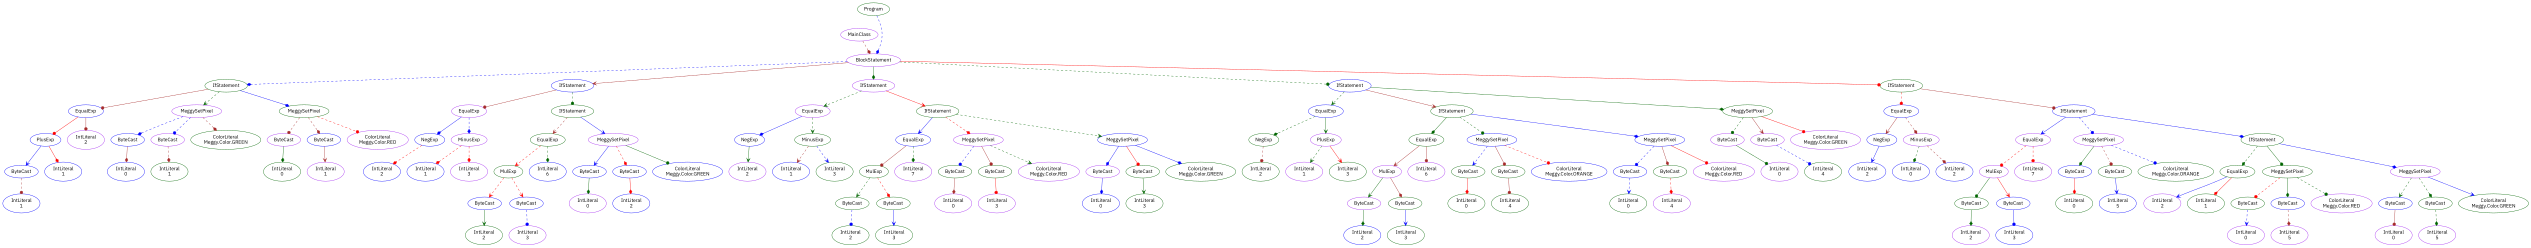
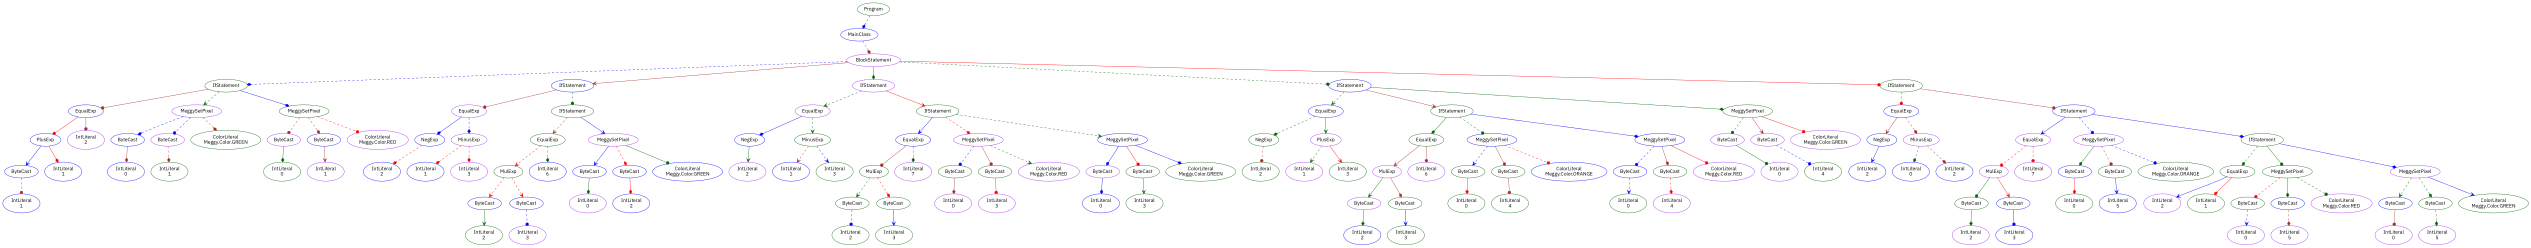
(882, 33) -> (868, 20)
(859, 35) -> (859, 35)
